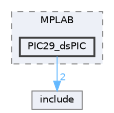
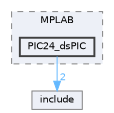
(57, 47) -> (57, 47)
